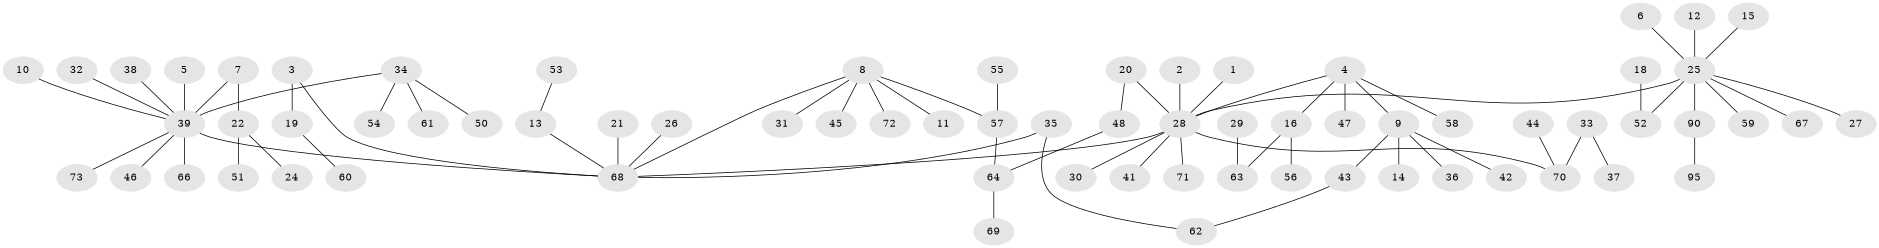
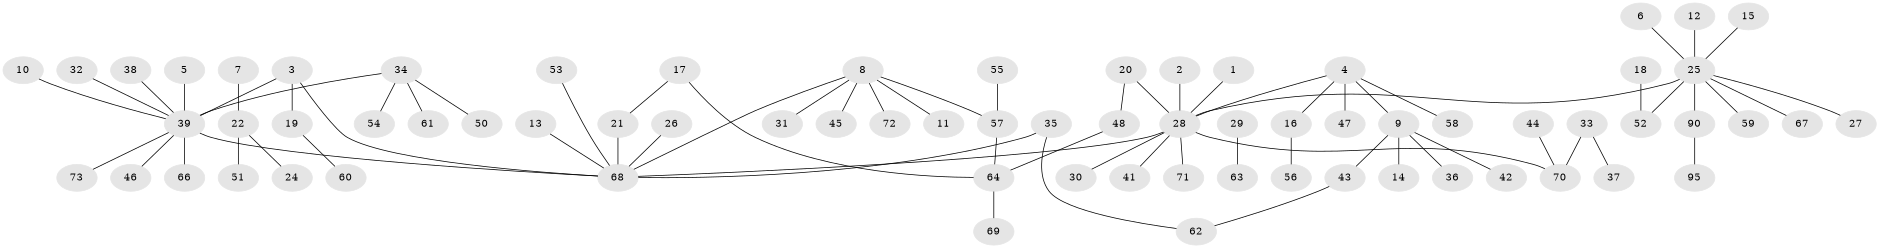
none -> (680, 70)
(212, 97) -> (244, 94)
(546, 97) -> (584, 125)
(1263, 152) -> none
